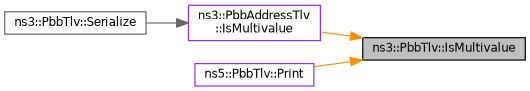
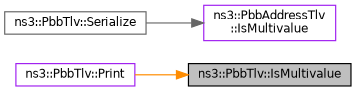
(336, 34) -> none
(254, 75) -> (75, 75)
